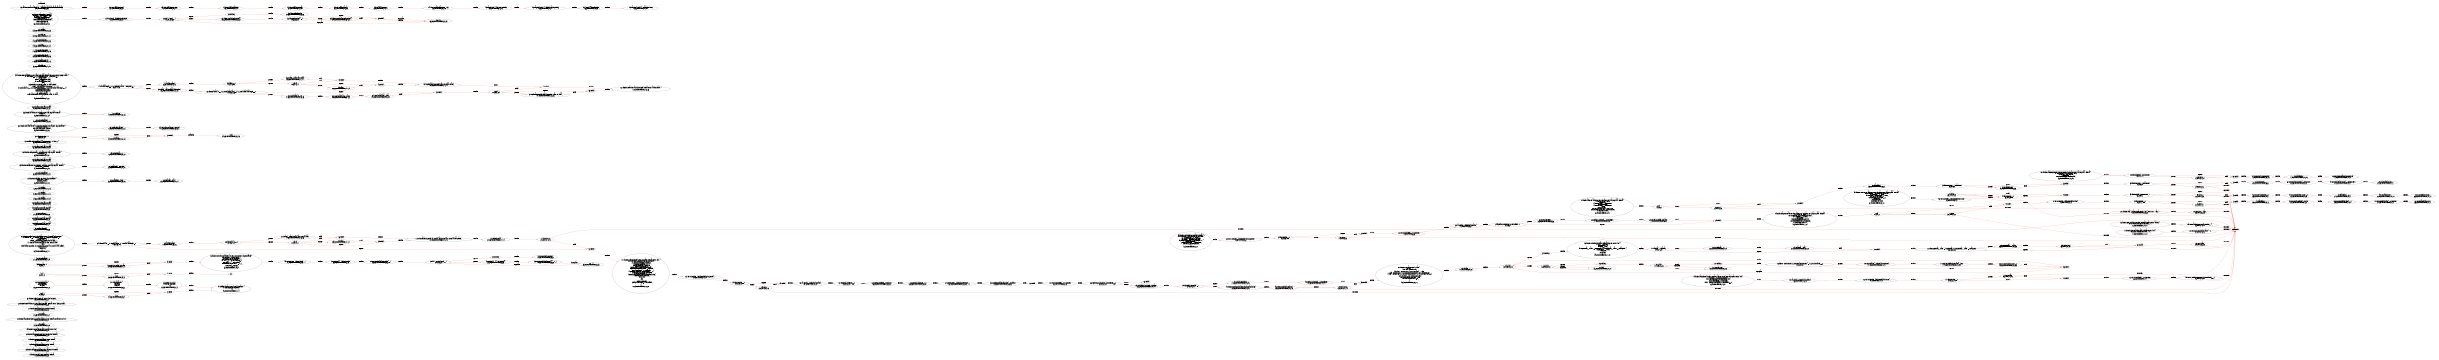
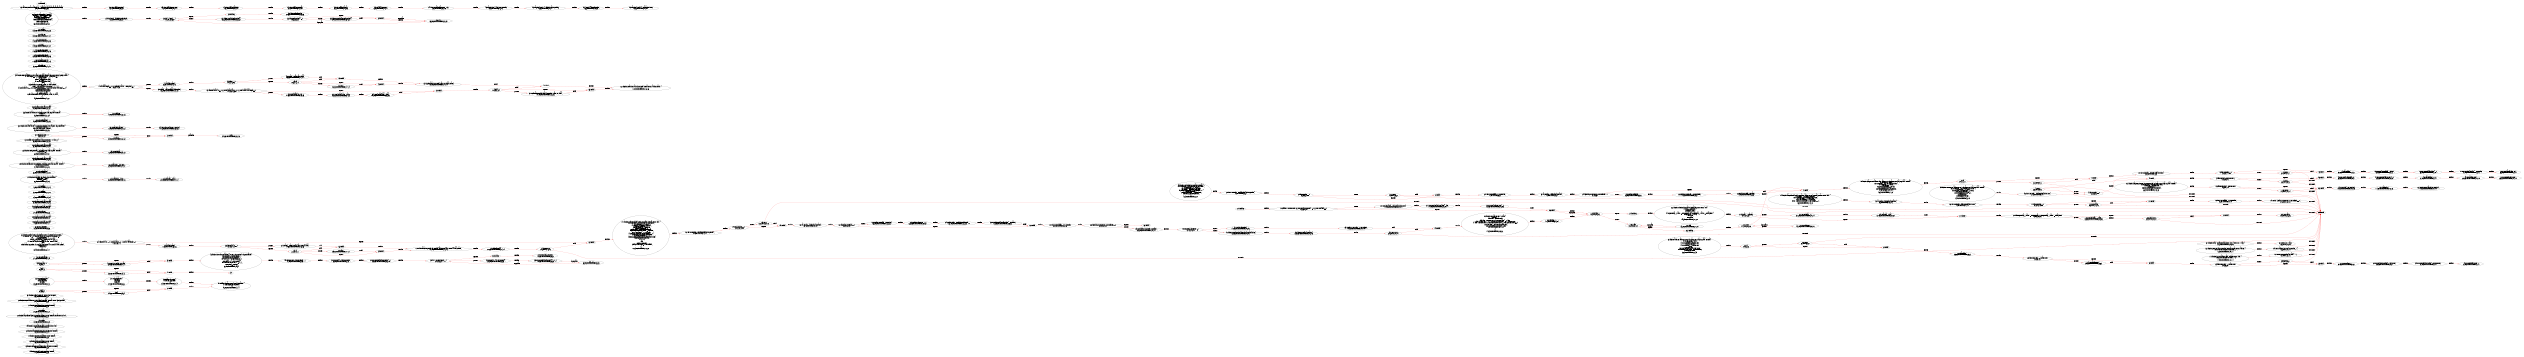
none -> (943, 227)
(1689, 265) -> (1767, 194)
(1364, 283) -> (1437, 228)
